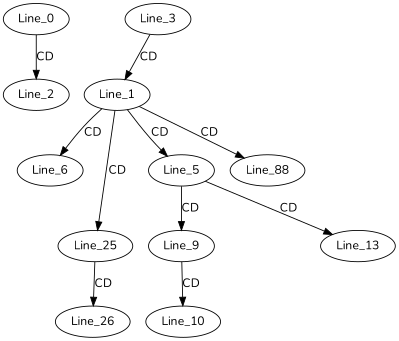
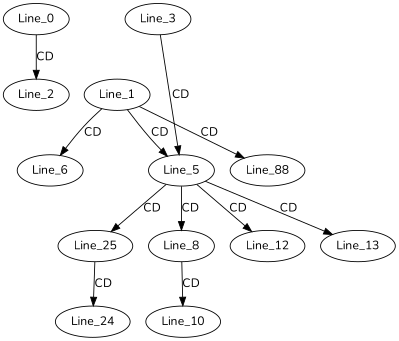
(140, 53) -> (169, 90)
(107, 166) -> (142, 205)
(181, 246) -> (181, 246)
none -> (268, 246)
(93, 322) -> (93, 322)
